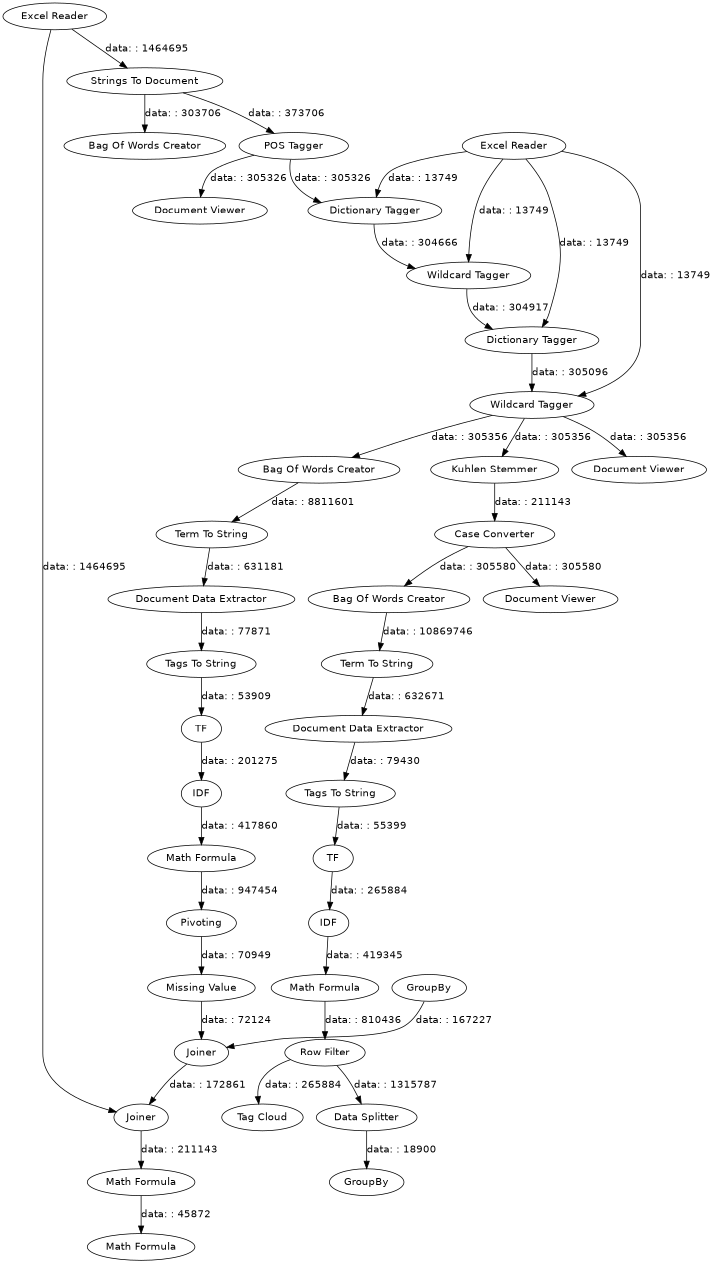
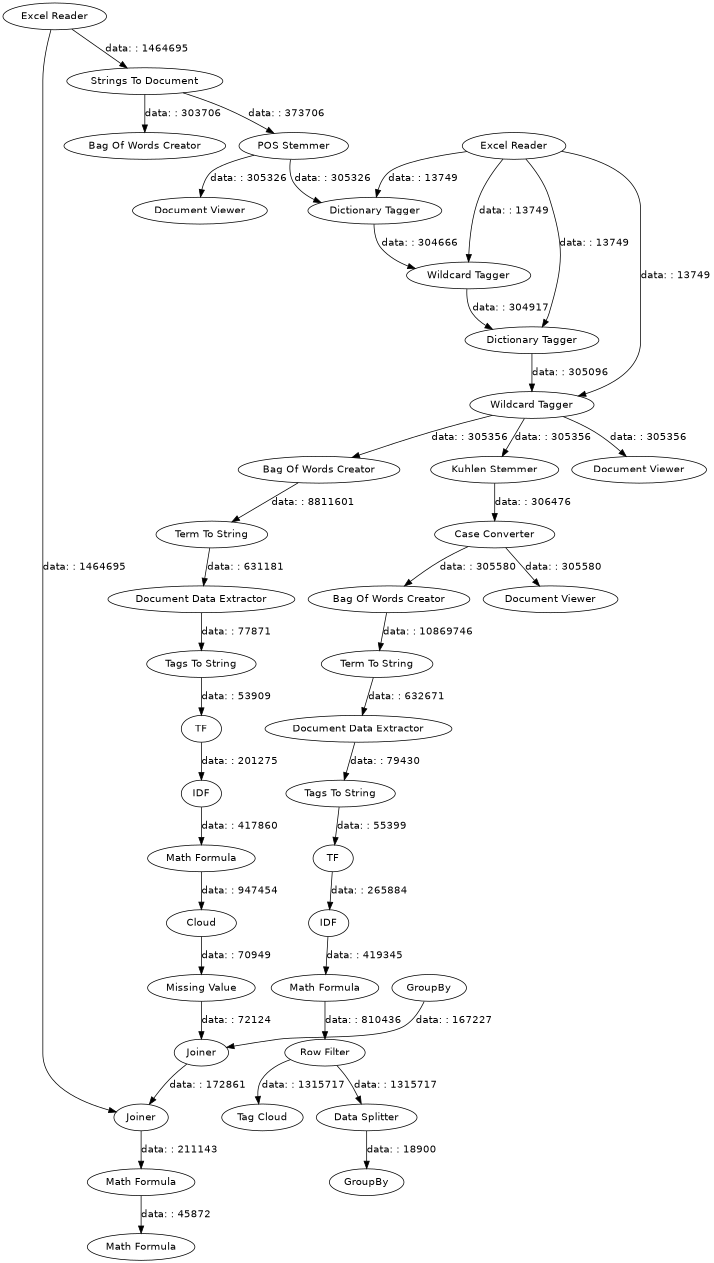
(294, 146) -> (294, 146)
(533, 502) -> (533, 502)
(201, 923) -> (201, 923)
(303, 1085) -> (303, 1085)
(396, 1085) -> (396, 1085)
